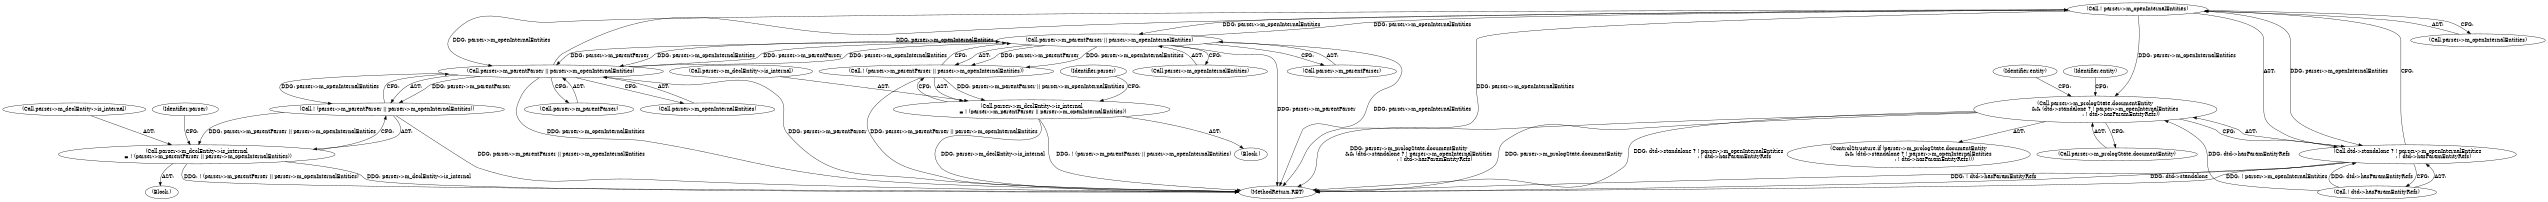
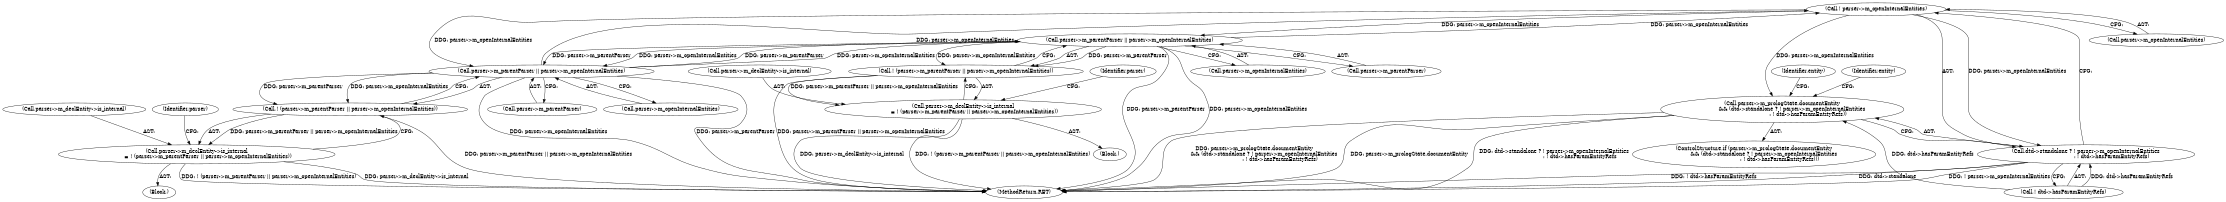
(1624, 25) -> none
(2117, 154) -> none
